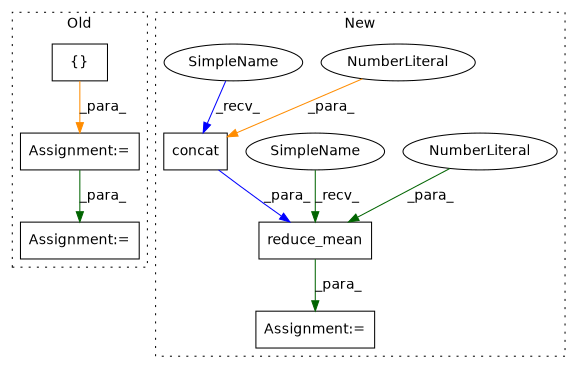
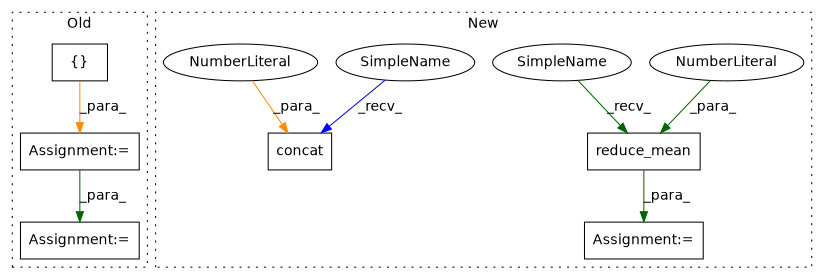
(250, 193) -> none
